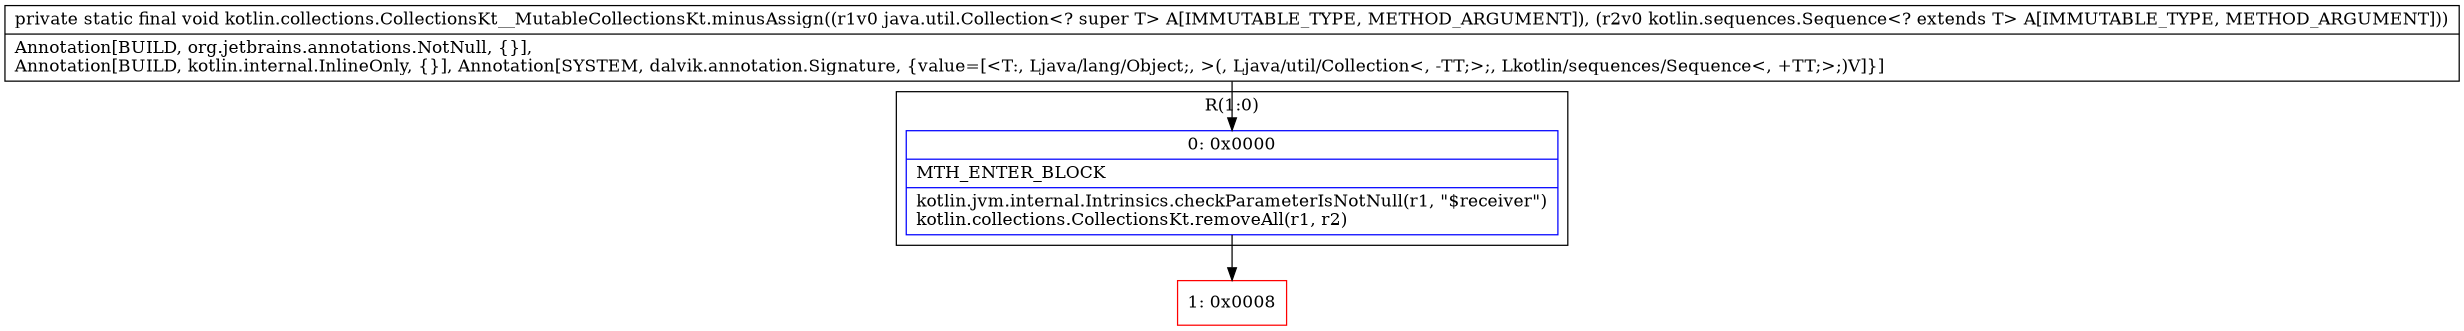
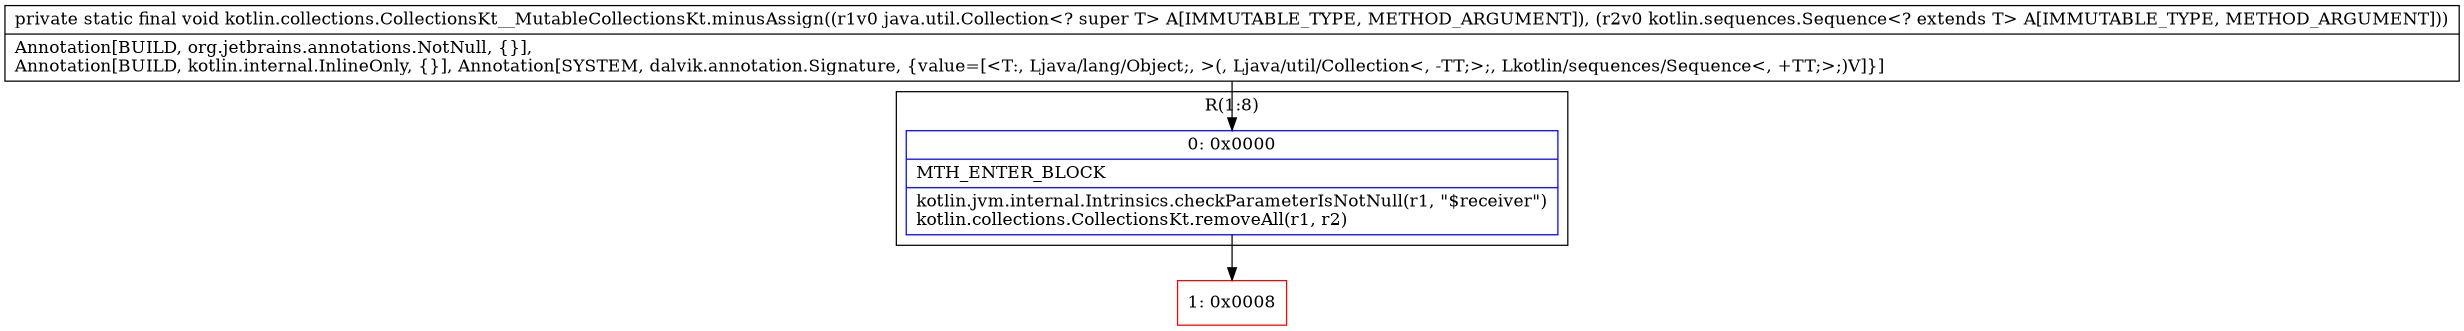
(1232, 106) -> (1232, 106)
